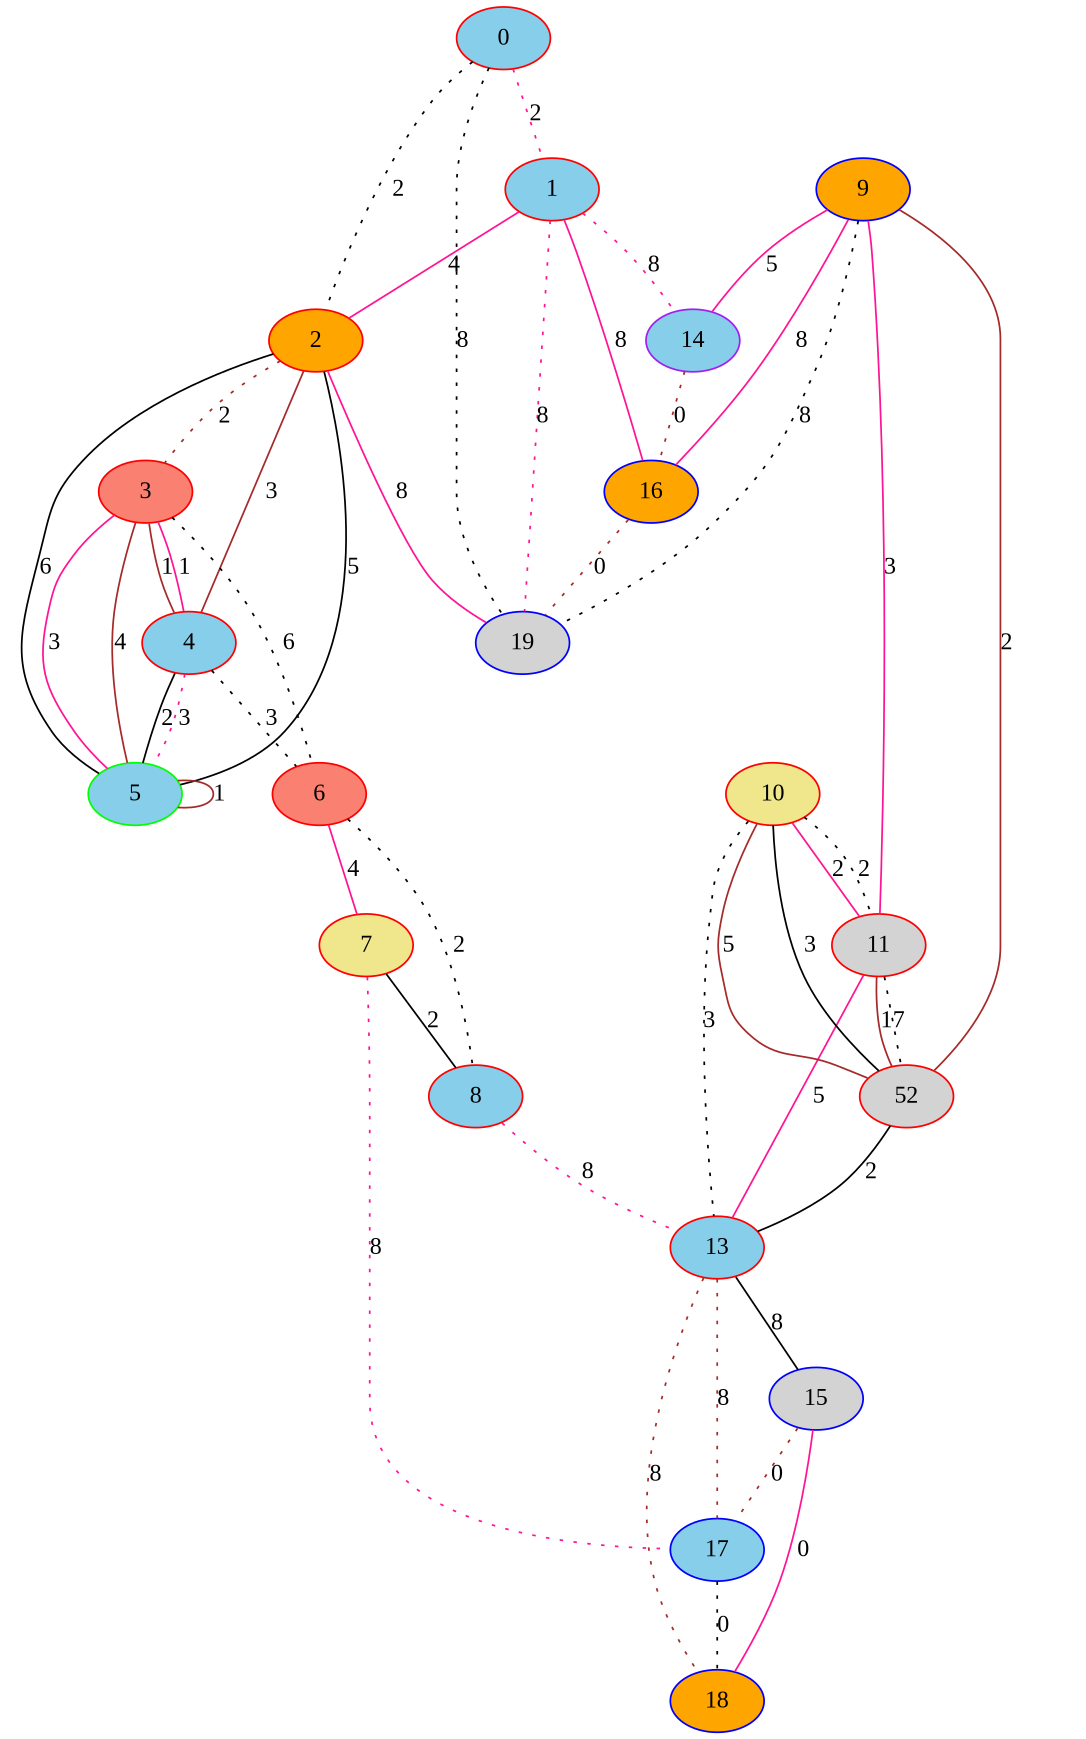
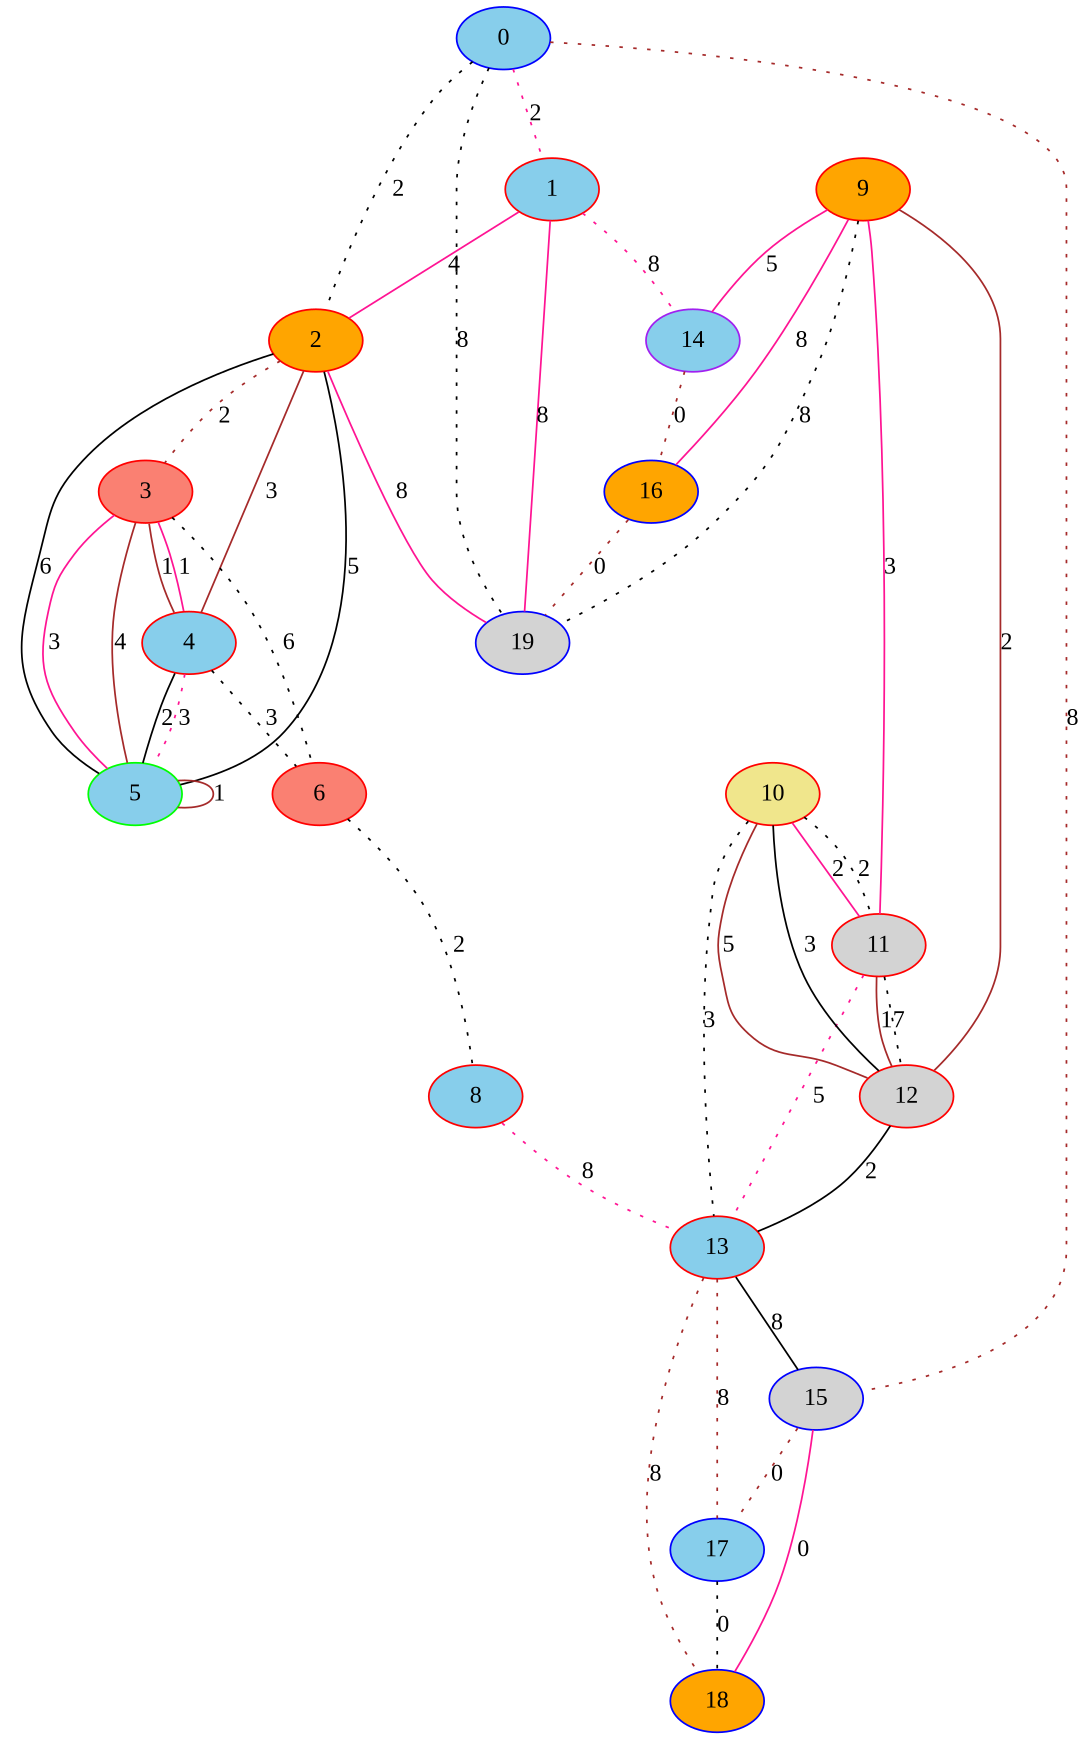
(504, 38) -> (504, 38)
(863, 189) -> (863, 189)
(606, 339) -> none
(537, 416) -> (537, 416)
none -> (1066, 574)
(366, 945) -> none
(798, 1096) -> (798, 1096)
(907, 1096) -> (907, 1096)
